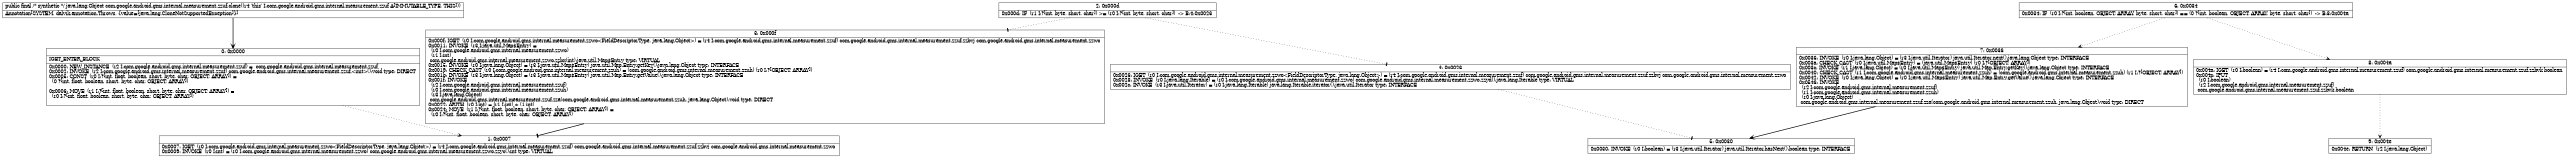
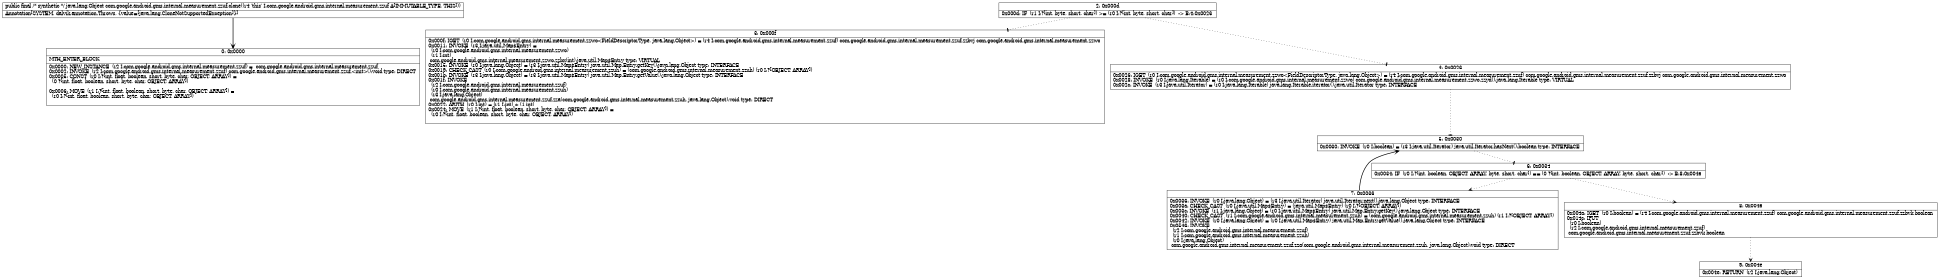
(74, 59) -> (74, 59)
(2213, 76) -> (1584, 219)
(499, 146) -> none
none -> (1494, 157)
